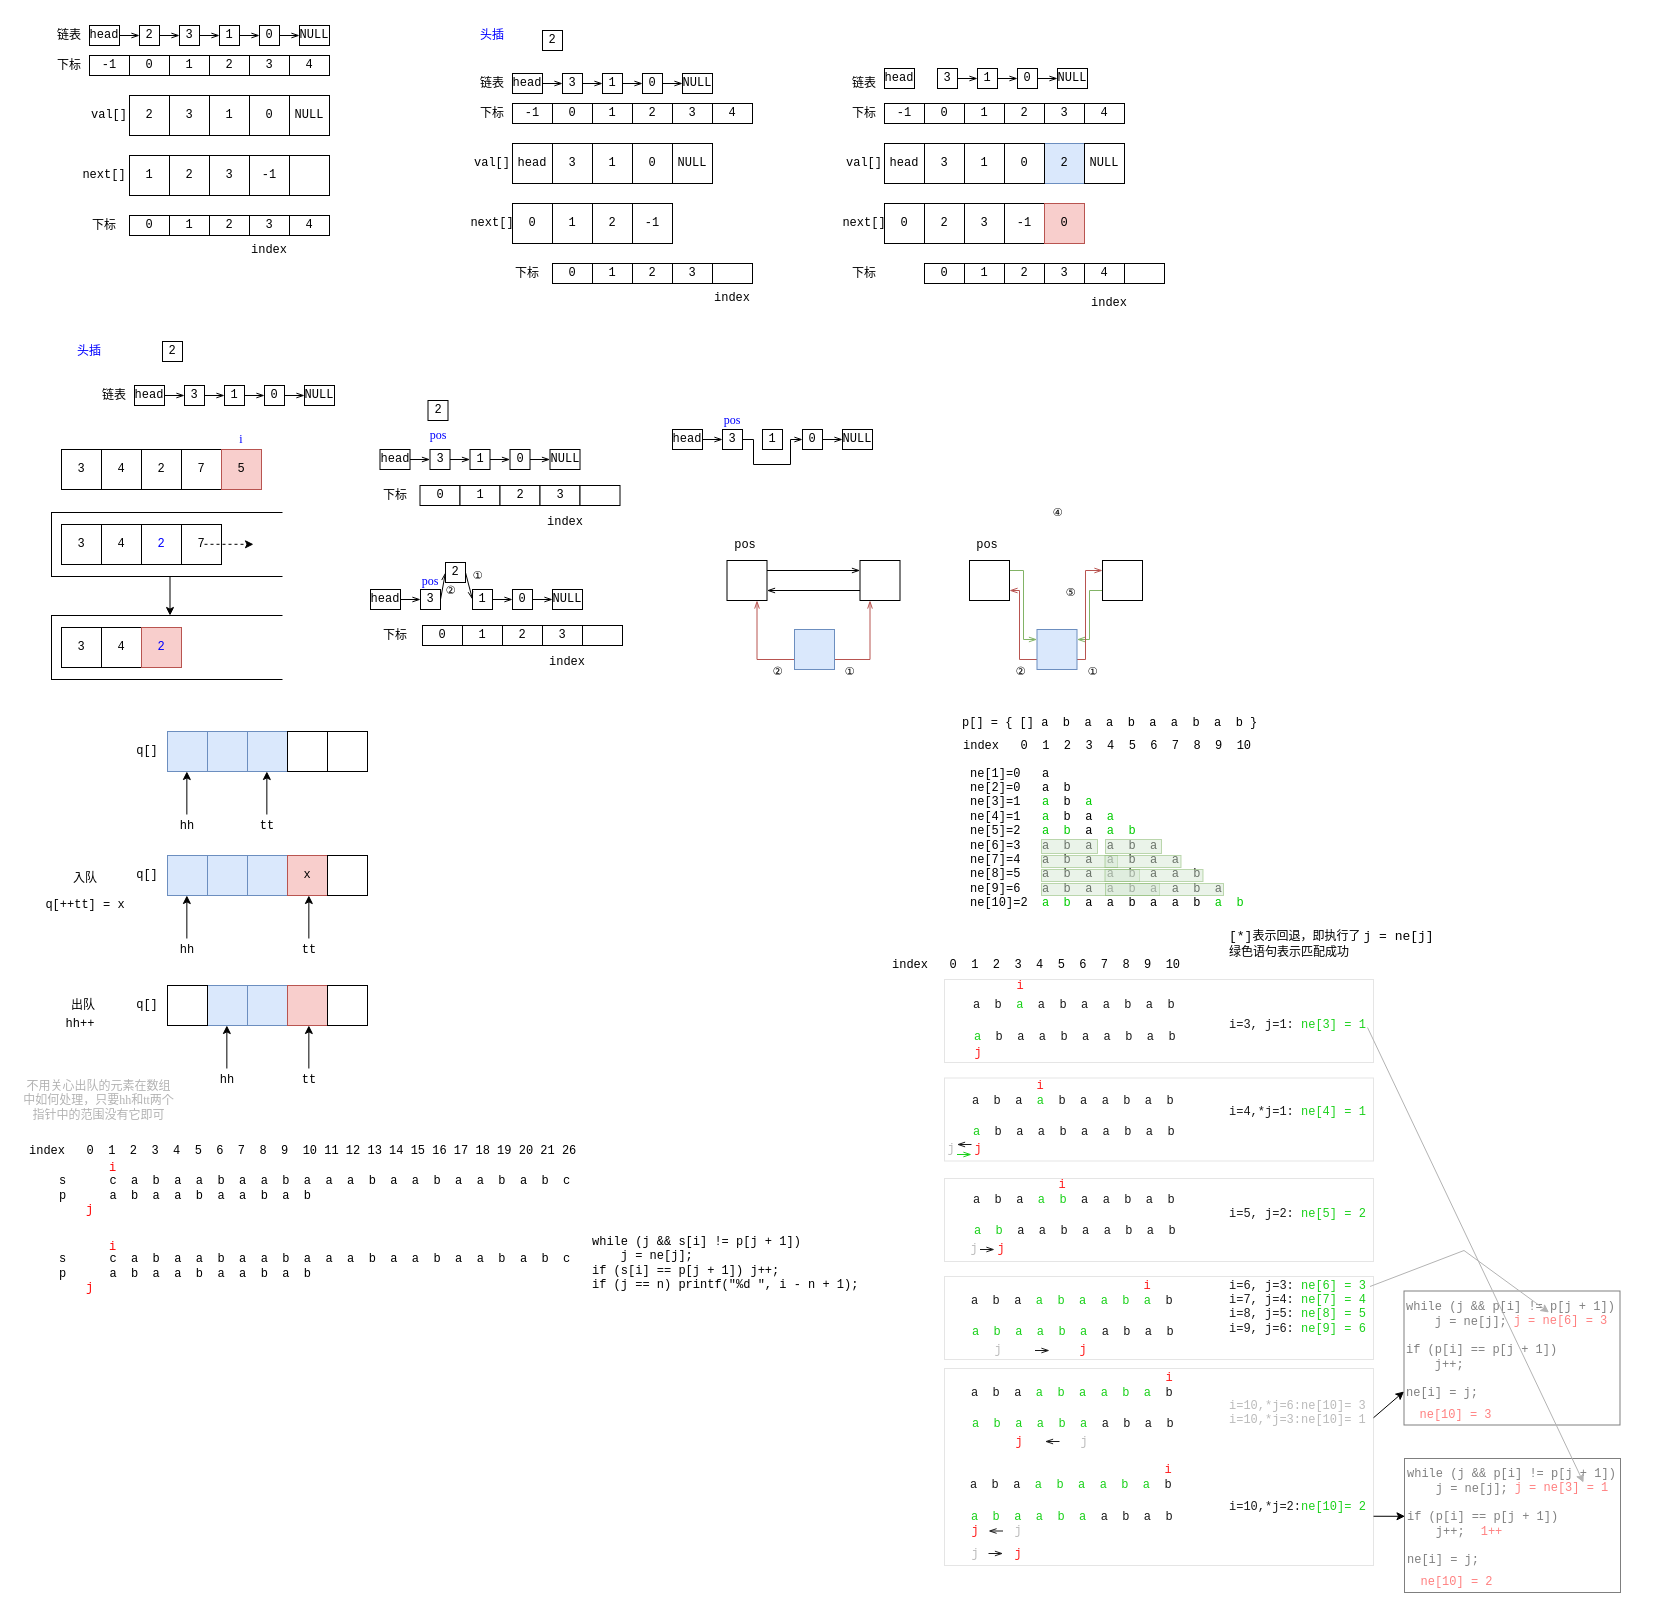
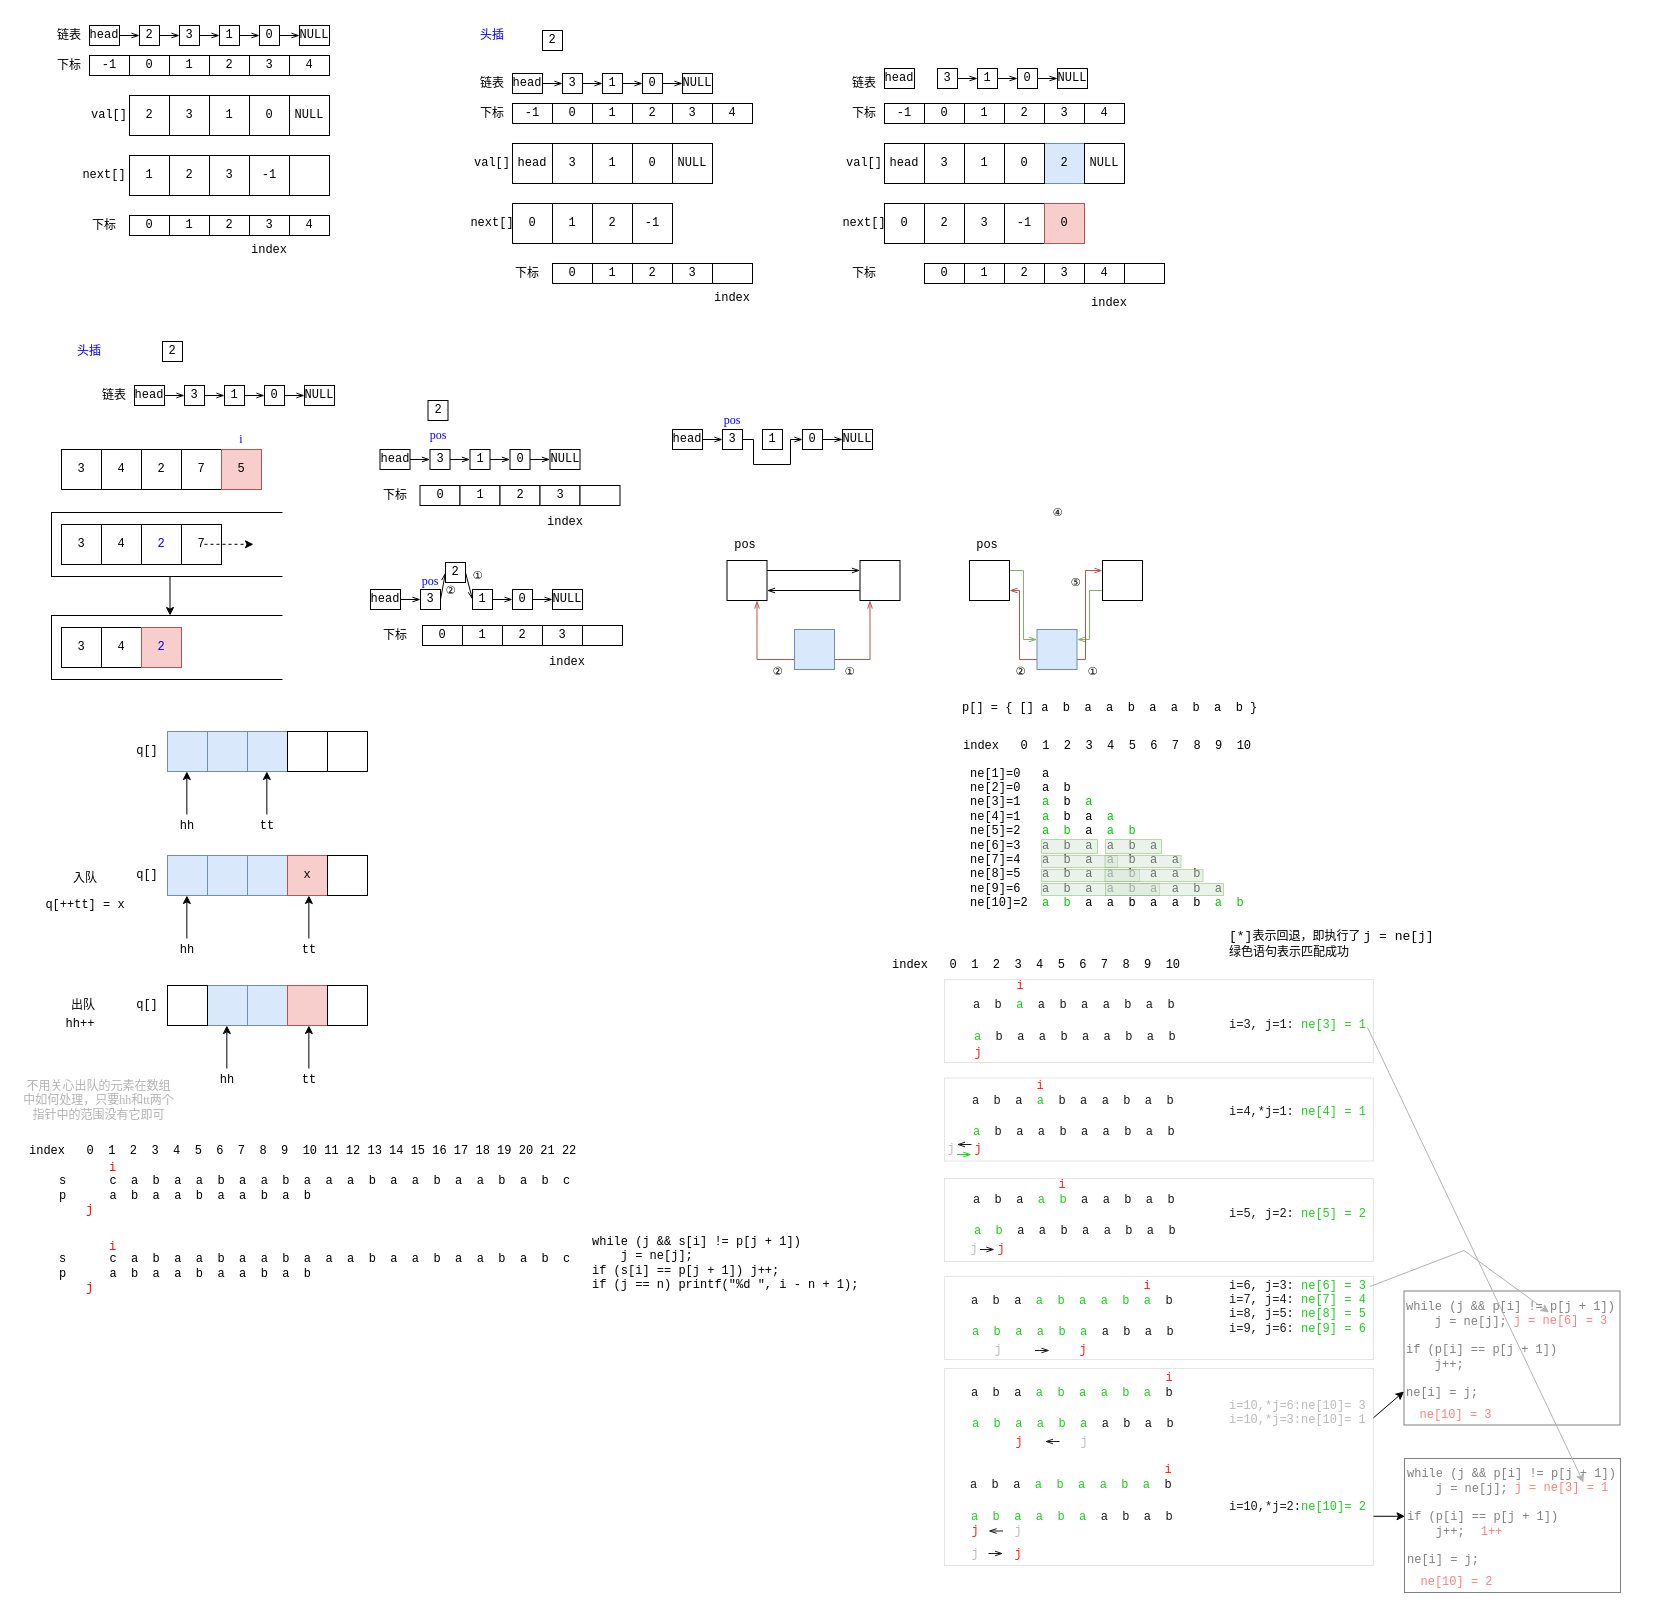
(1071, 594) -> (1076, 584)
(1120, 723) -> (1120, 708)
(247, 1152) -> (247, 1152)
